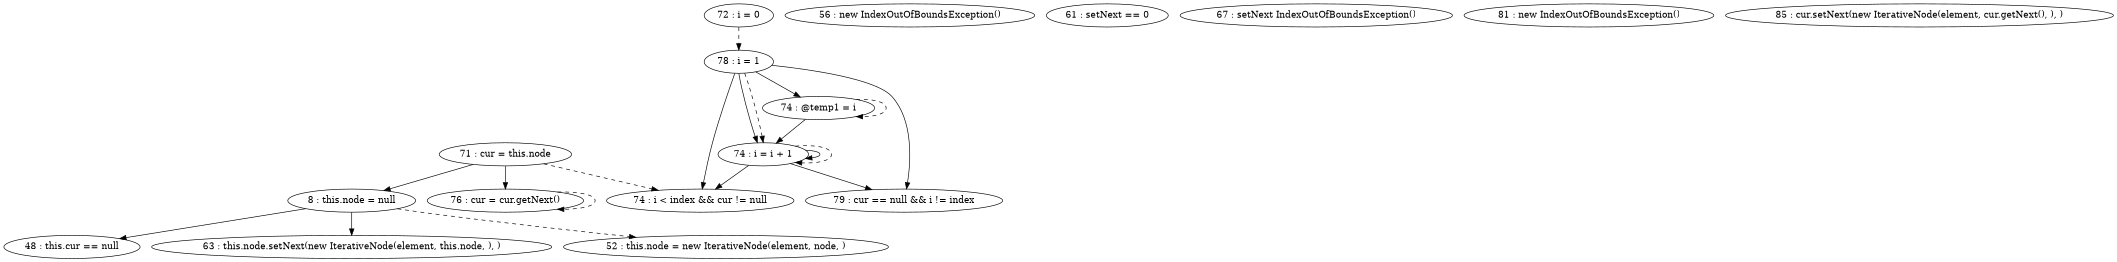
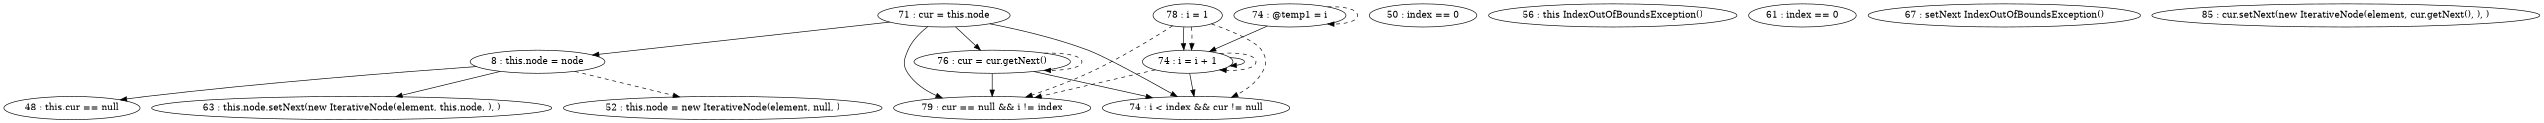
(739, 15) -> none
(910, 15) -> (1613, 15)
(1107, 15) -> (1802, 15)
none -> (1423, 15)
(1589, 15) -> none
none -> (904, 64)
none -> (992, 82)
none -> (1082, 82)
(775, 83) -> none
(877, 87) -> (1105, 65)
(717, 127) -> (1262, 50)
(598, 176) -> (1084, 49)
(828, 176) -> (1101, 82)
(352, 201) -> (538, 62)
(726, 247) -> (723, 108)
